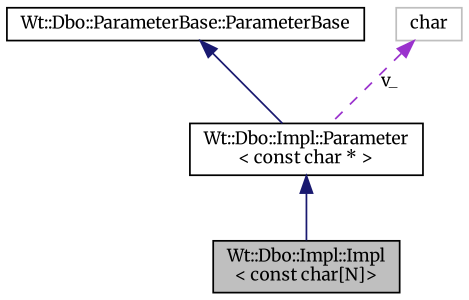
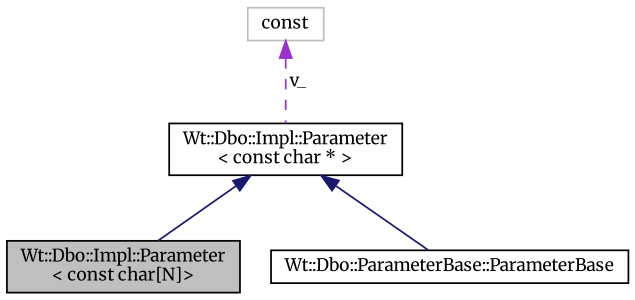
(429, 24) -> (286, 24)
(248, 88) -> (382, 218)
(306, 267) -> (123, 267)
